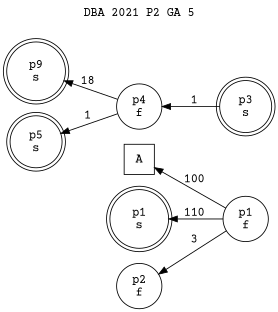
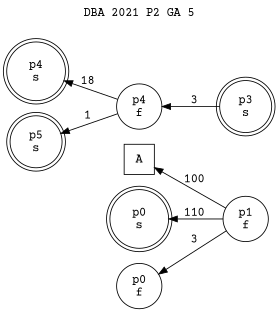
(36, 71) -> (36, 71)
(194, 100) -> (194, 100)
(139, 219) -> (139, 219)
(139, 286) -> (139, 286)
